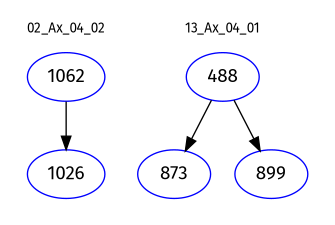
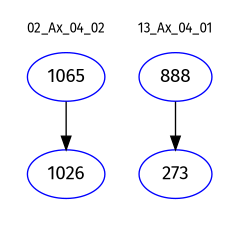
(66, 77) -> (66, 77)
(223, 77) -> (176, 77)
(174, 174) -> (176, 174)
(271, 174) -> none
